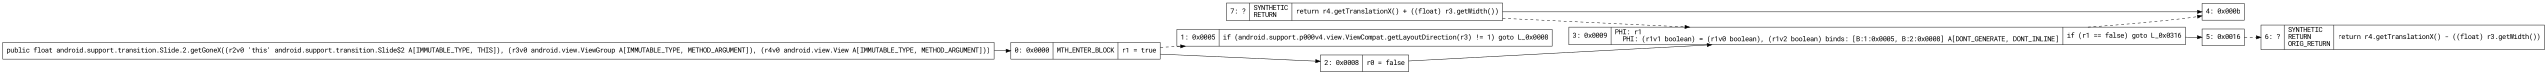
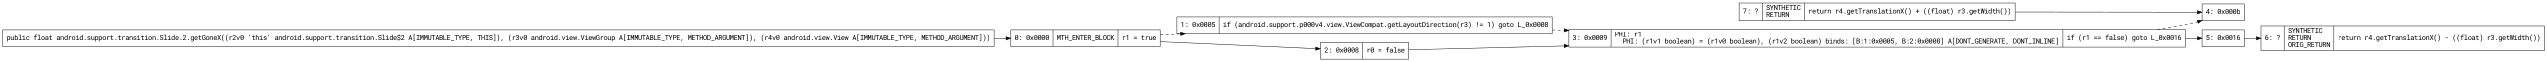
(1594, 23) -> (1558, 30)
(2124, 36) -> (2124, 38)
(2250, 37) -> (2250, 38)
